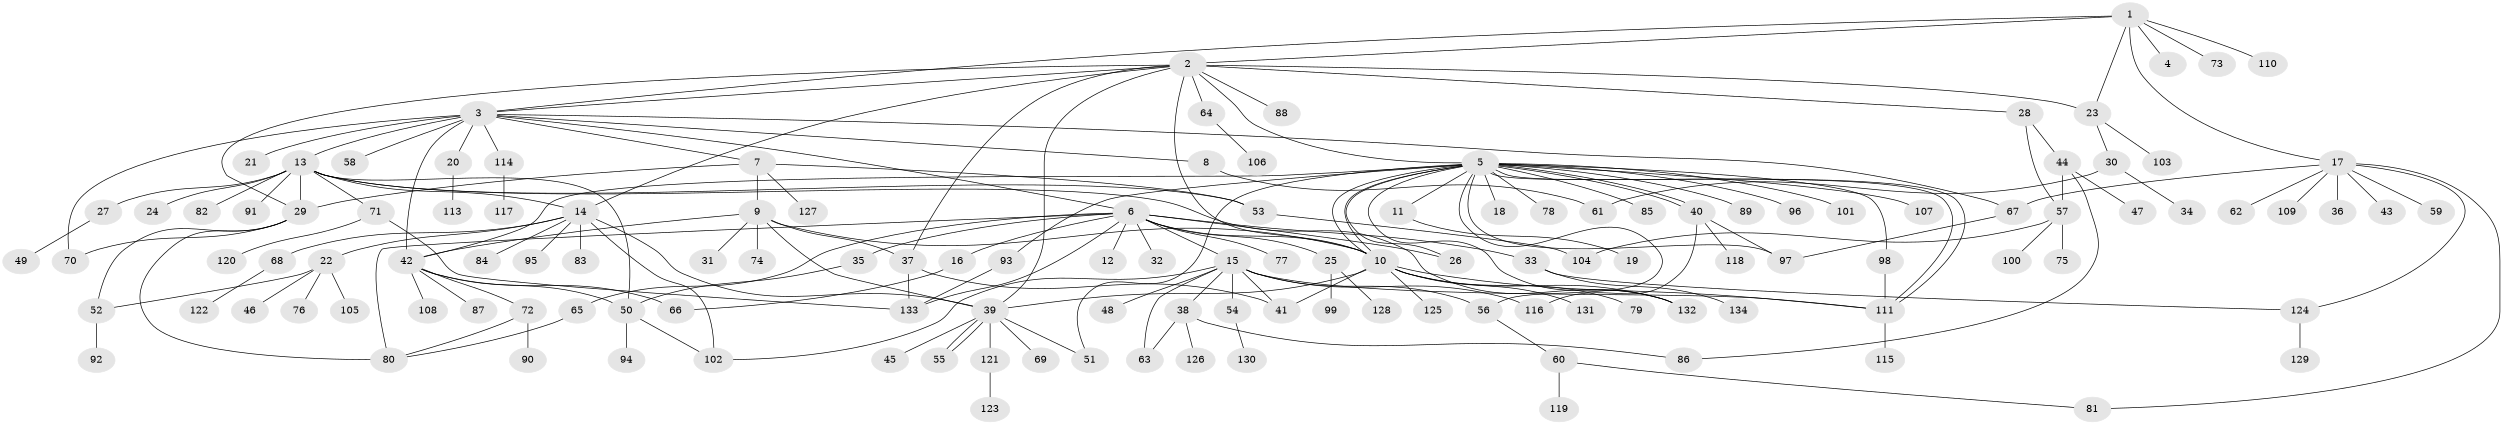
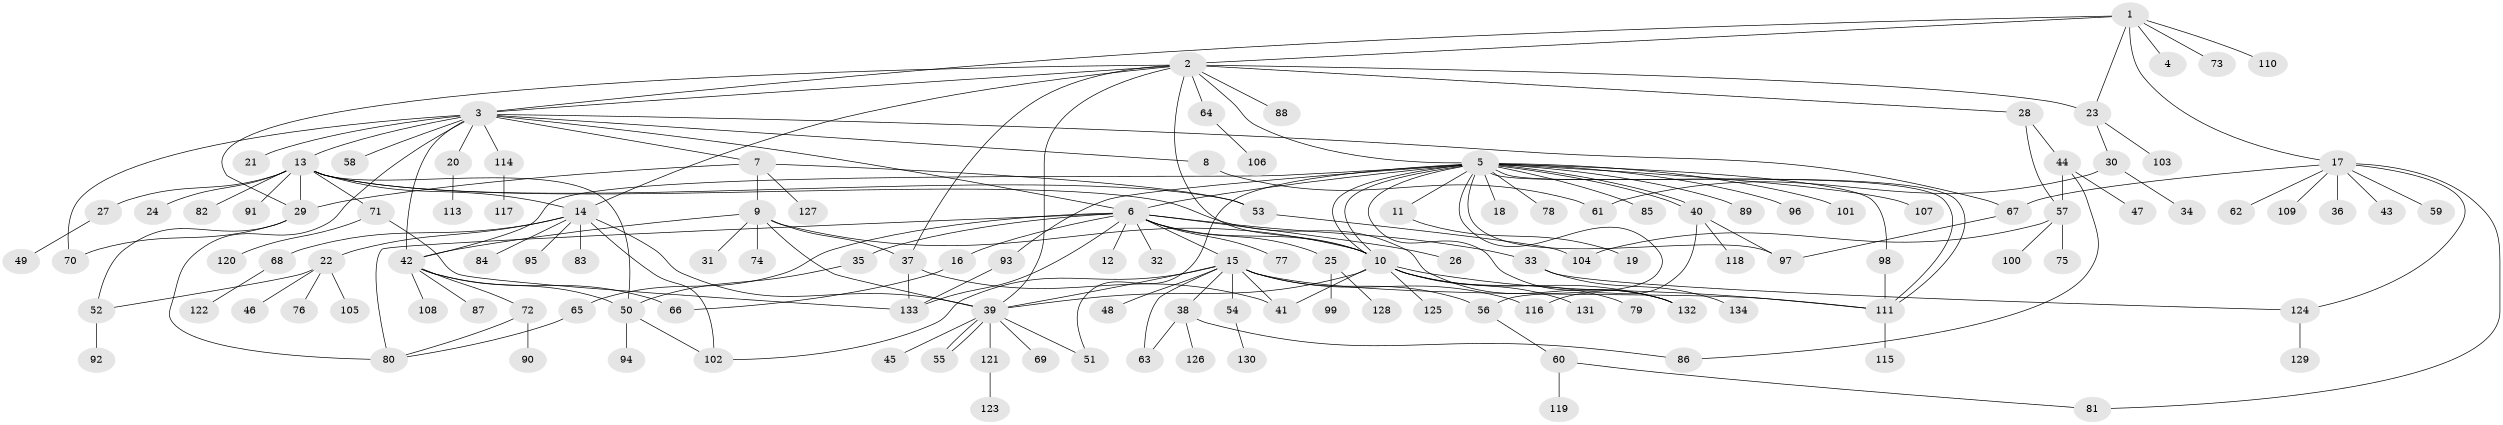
(1349, 203) -> (1242, 191)
none -> (1081, 294)
(157, 328) -> (208, 245)
